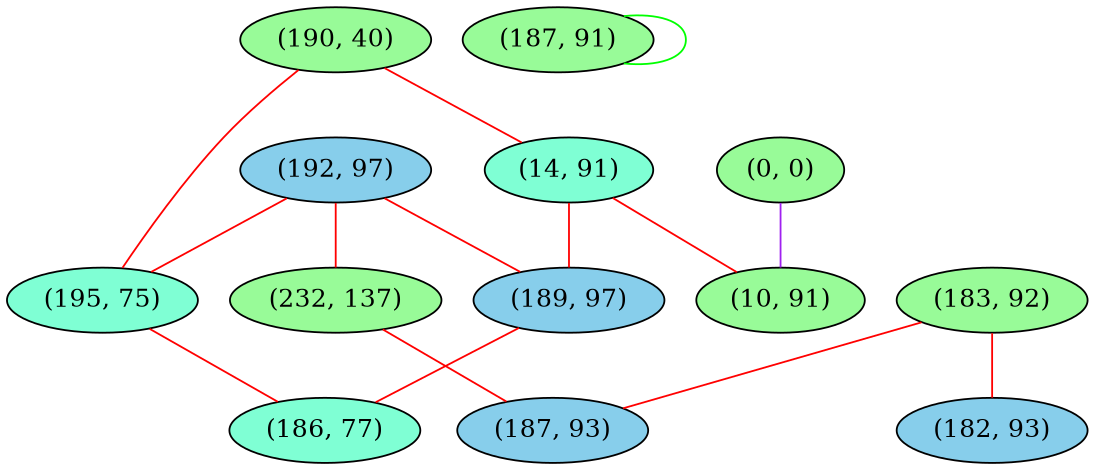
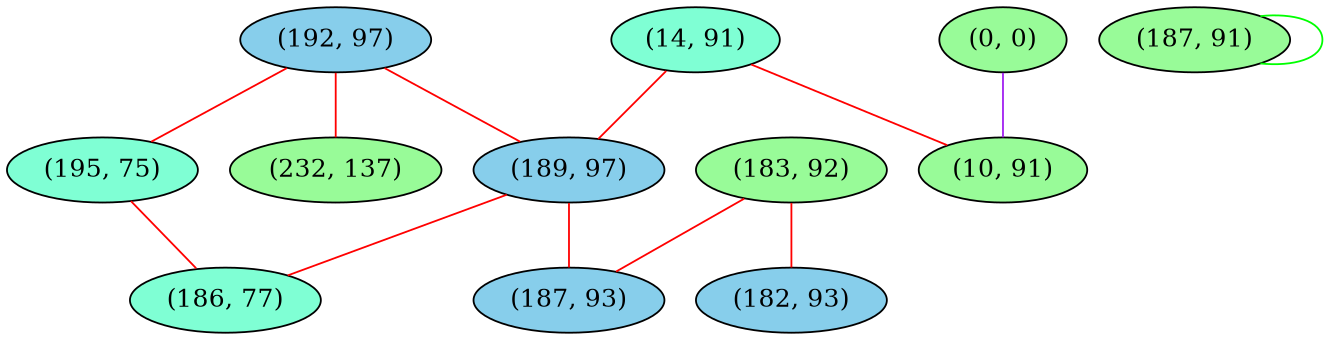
(336, 40) -> none
(432, 358) -> (569, 235)
